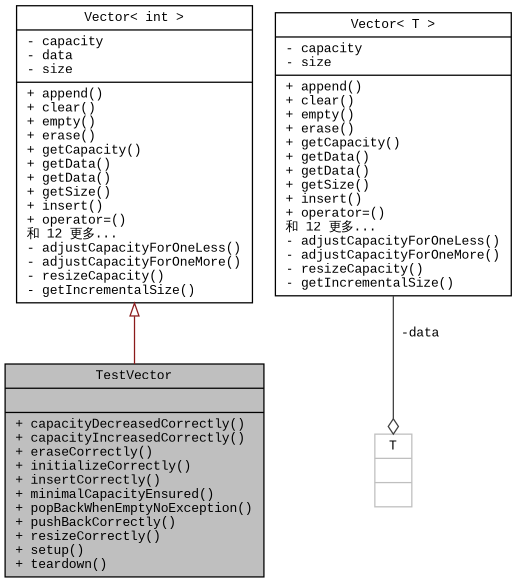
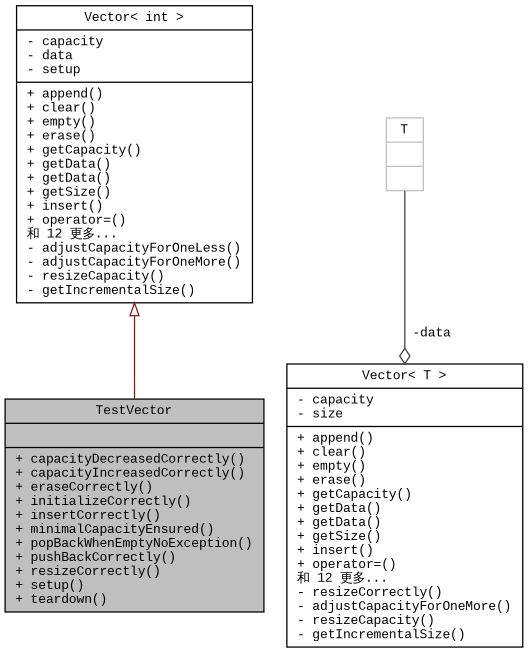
(50, 69) -> (54, 69)
(393, 241) -> (370, 592)
(393, 357) -> (405, 269)
